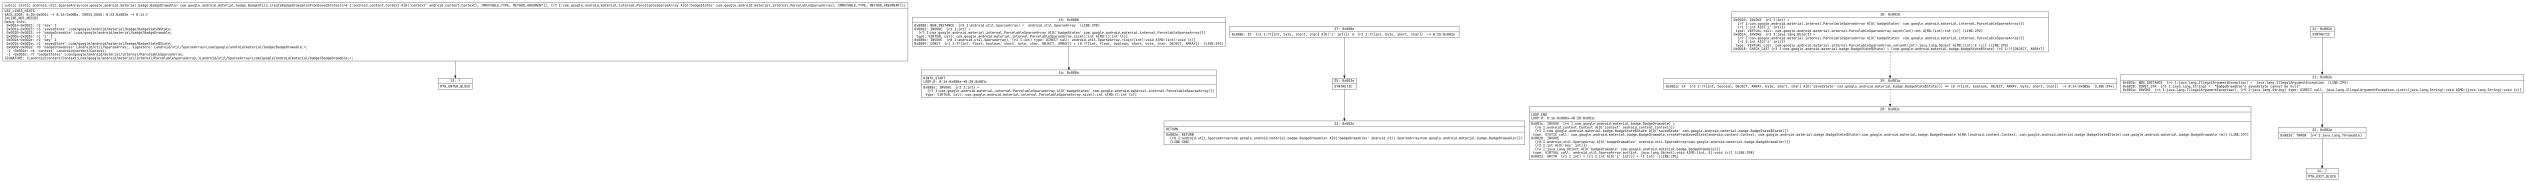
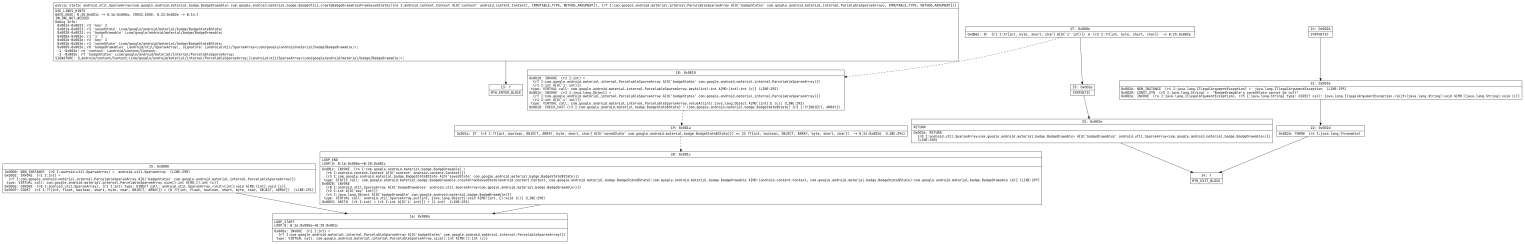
none -> (955, 62)
(934, 78) -> (284, 222)
none -> (1156, 157)
none -> (518, 209)
